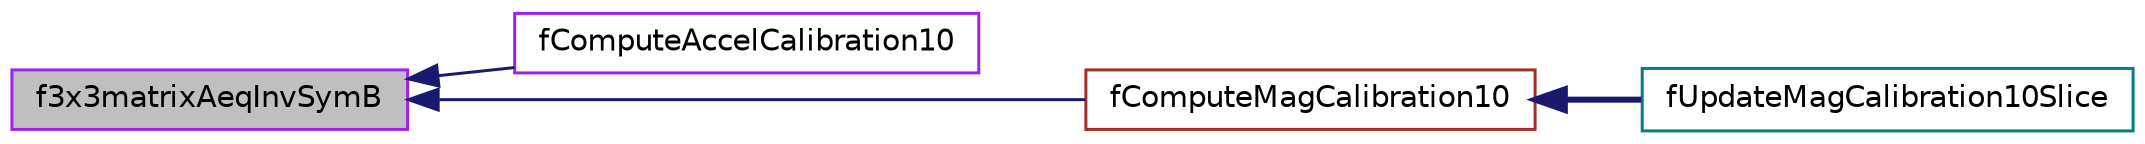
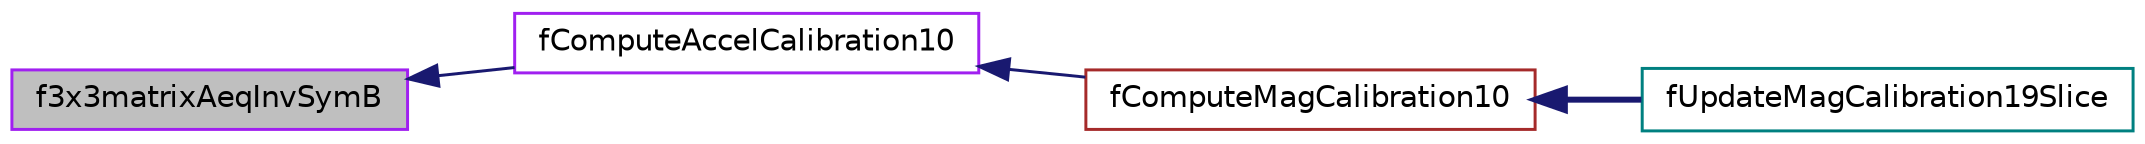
(762, 100) -> (1047, 73)
(1888, 100) -> (1888, 100)
